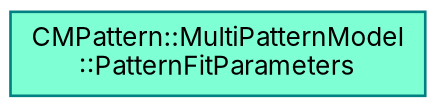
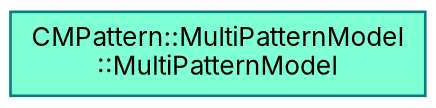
(218, 54) -> (218, 54)
